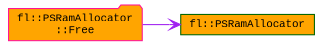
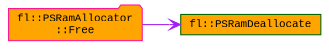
(248, 25) -> (251, 25)
